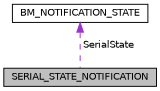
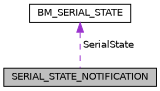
(80, 13) -> (80, 13)
